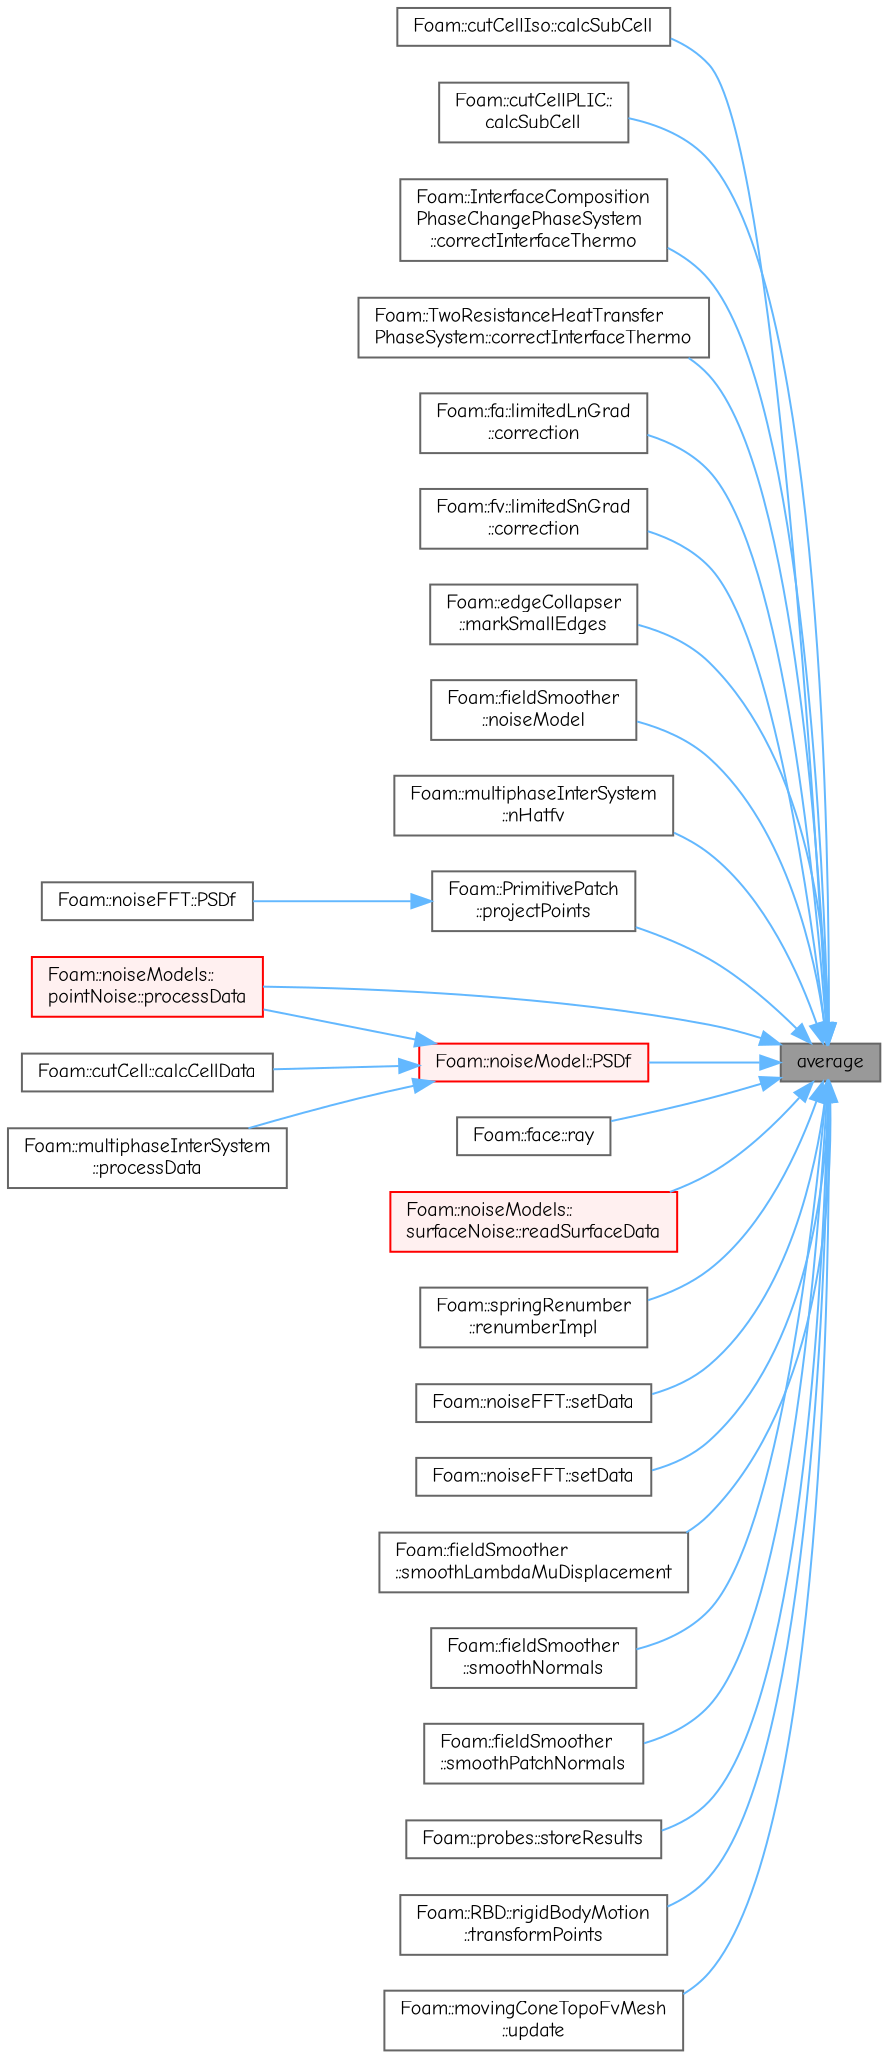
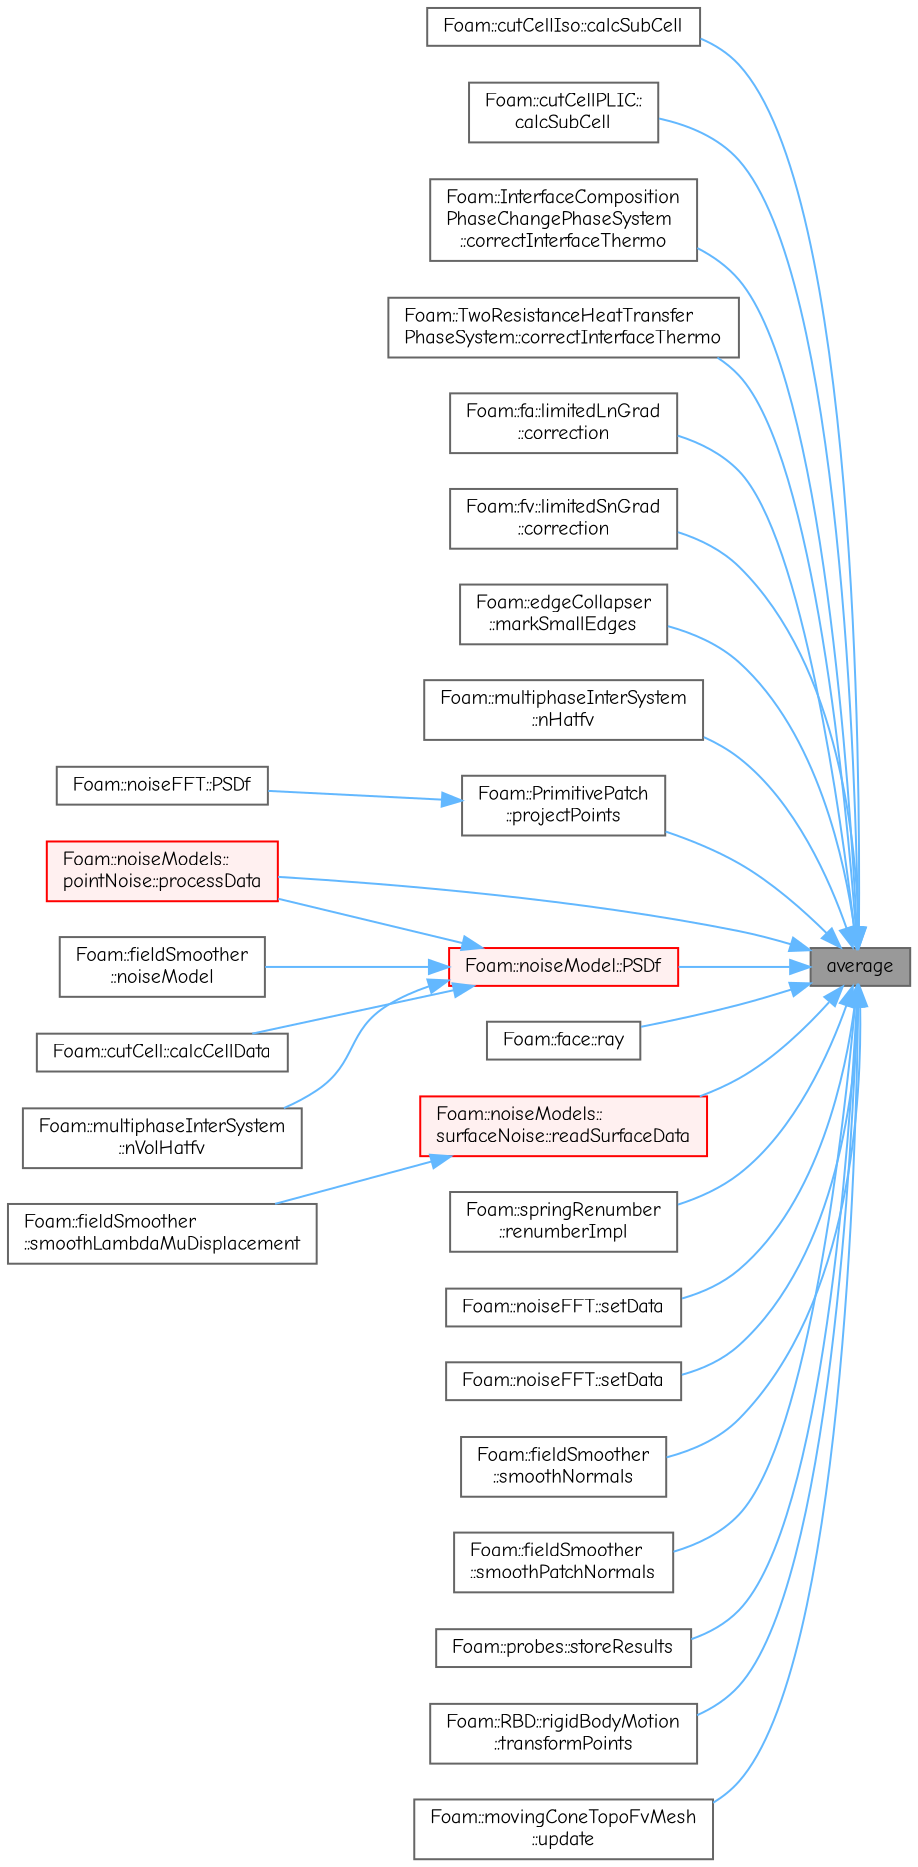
(771, 844) -> (347, 967)
(147, 1158) -> (162, 1138)
(760, 1443) -> (353, 1183)
